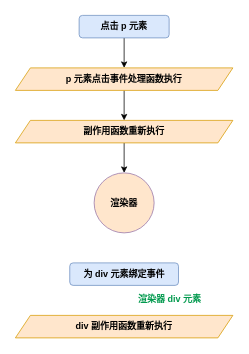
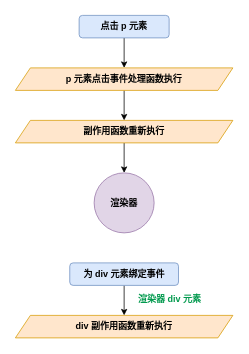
(124, 203) -> (124, 203)
none -> (124, 309)
